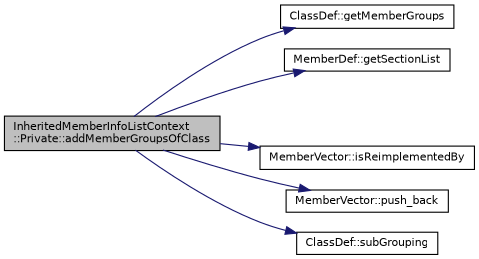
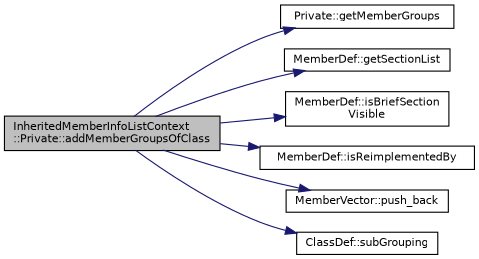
(367, 17) -> (367, 17)
none -> (367, 109)
(367, 158) -> (367, 158)
